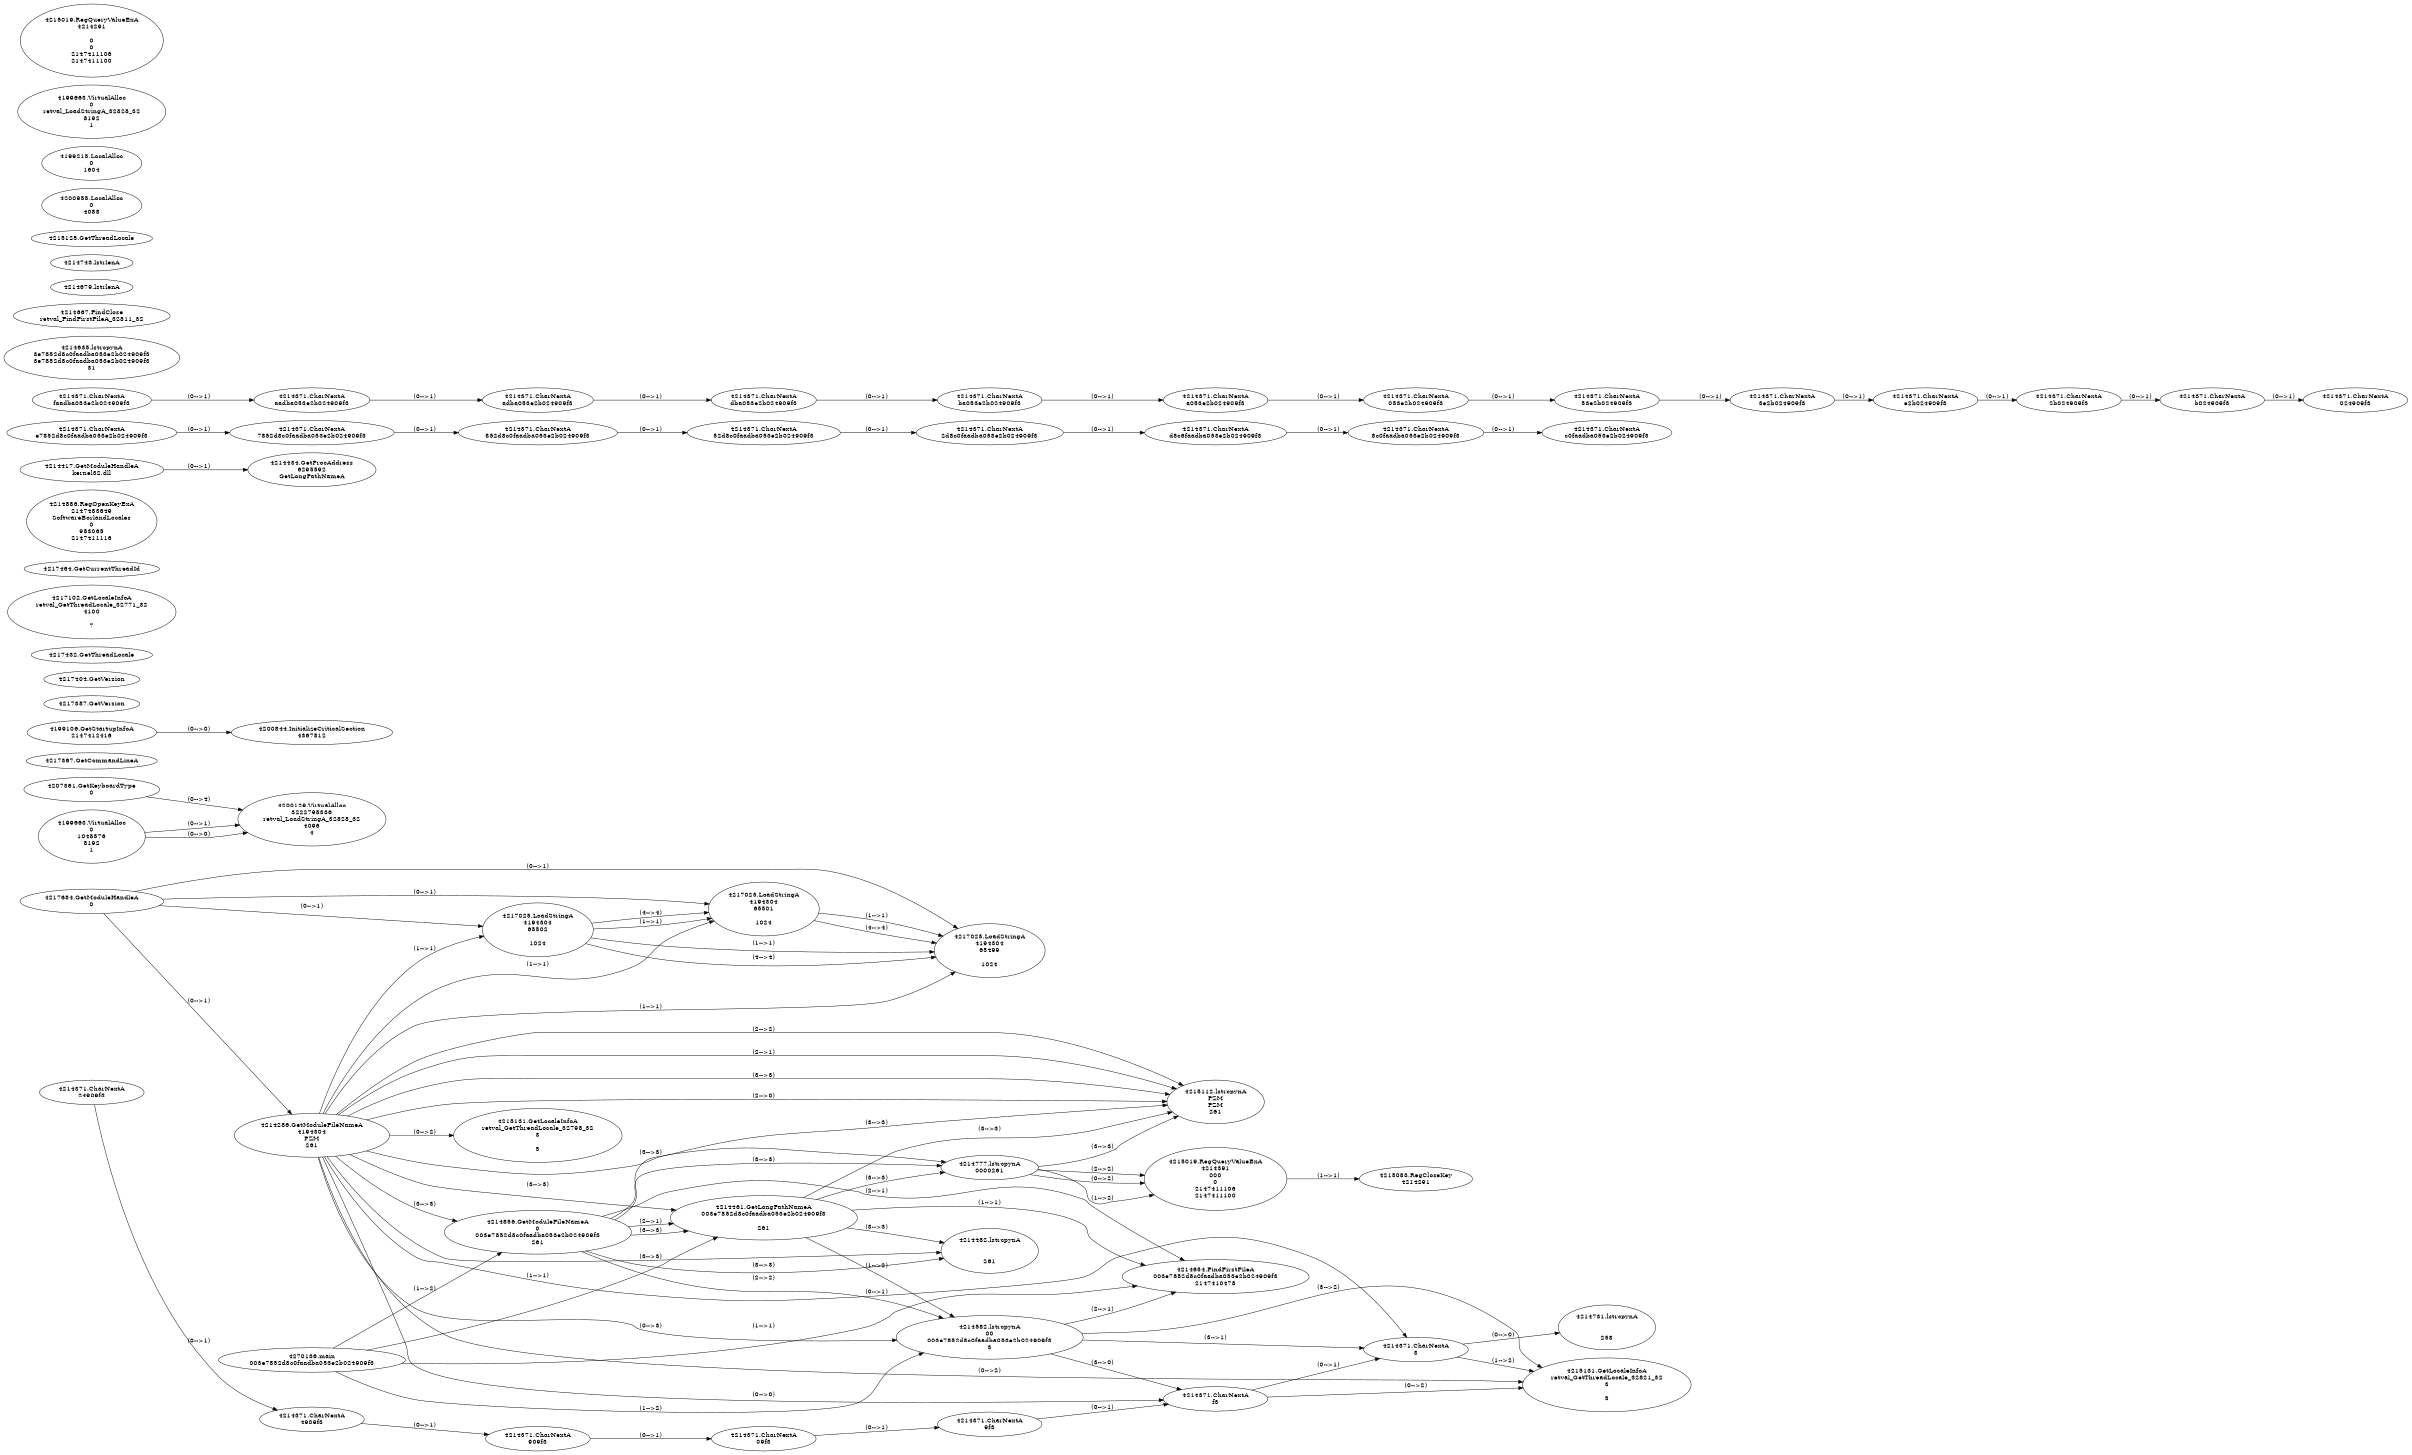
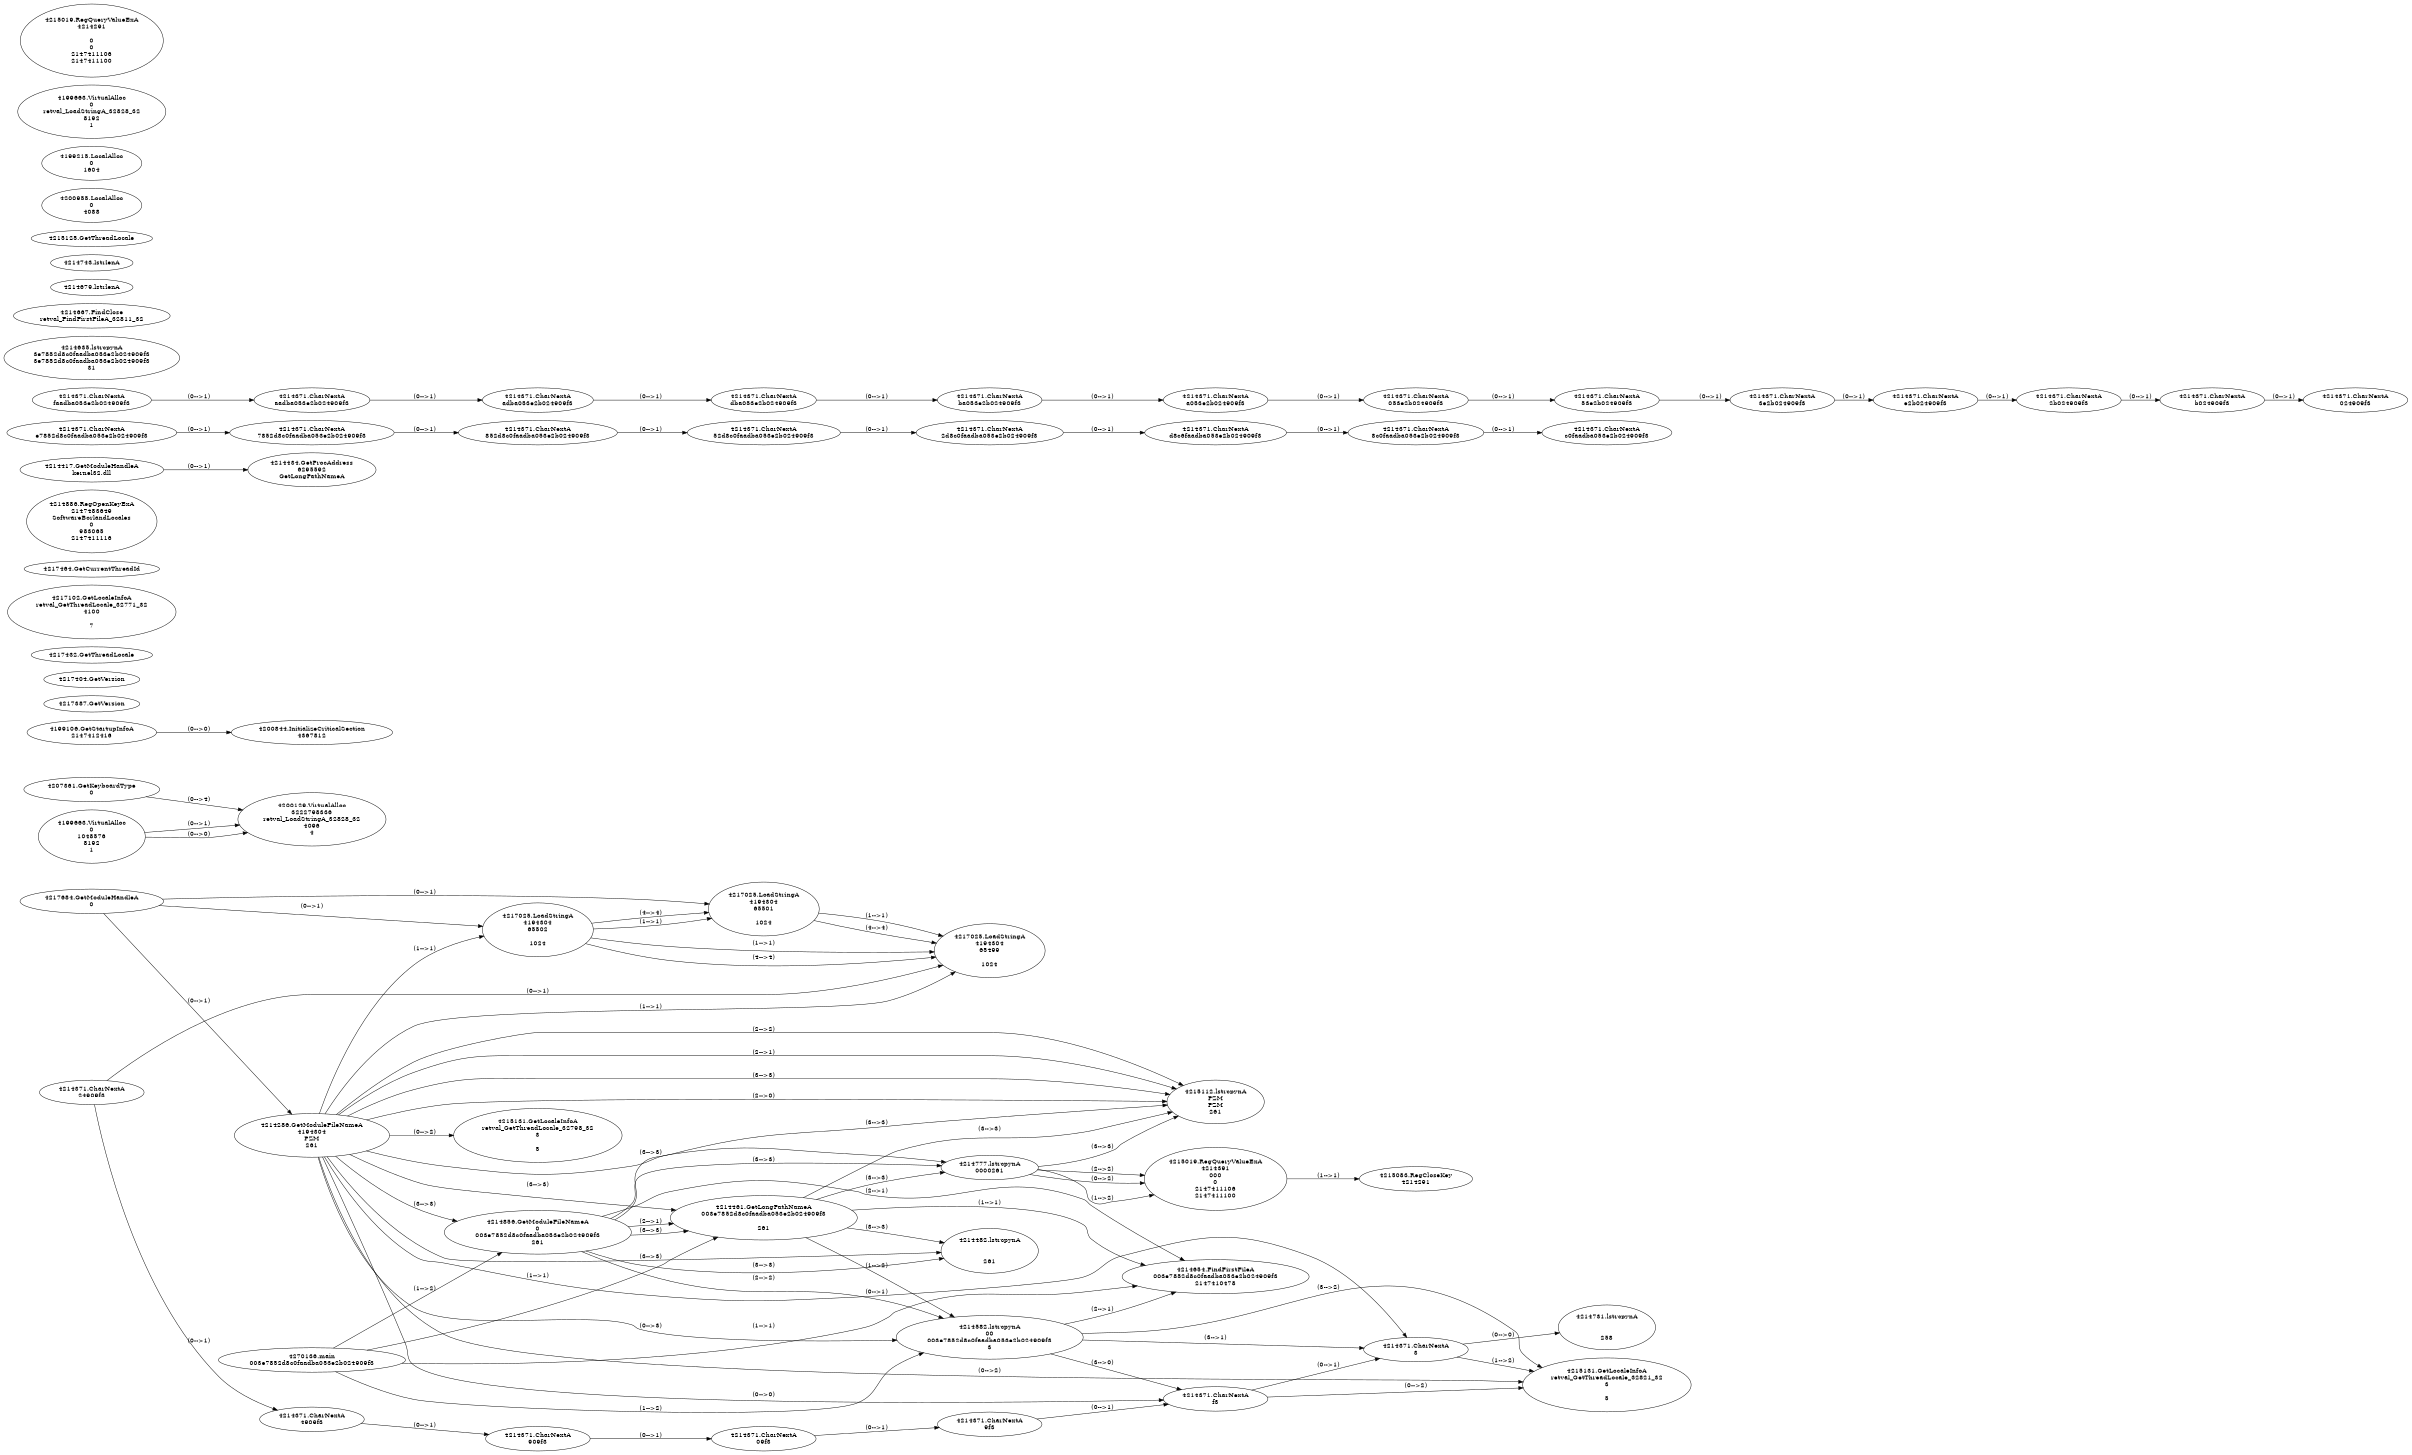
(92, 761) -> none
(550, 870) -> (513, 995)
(494, 975) -> none
